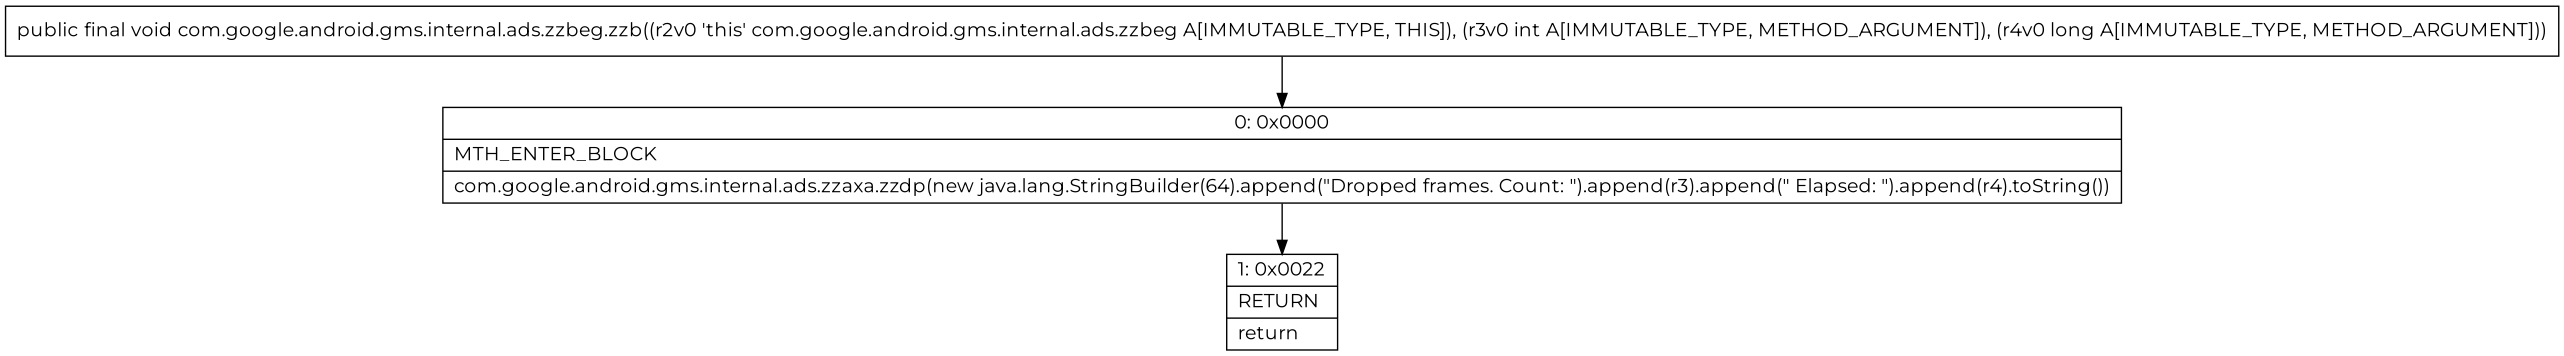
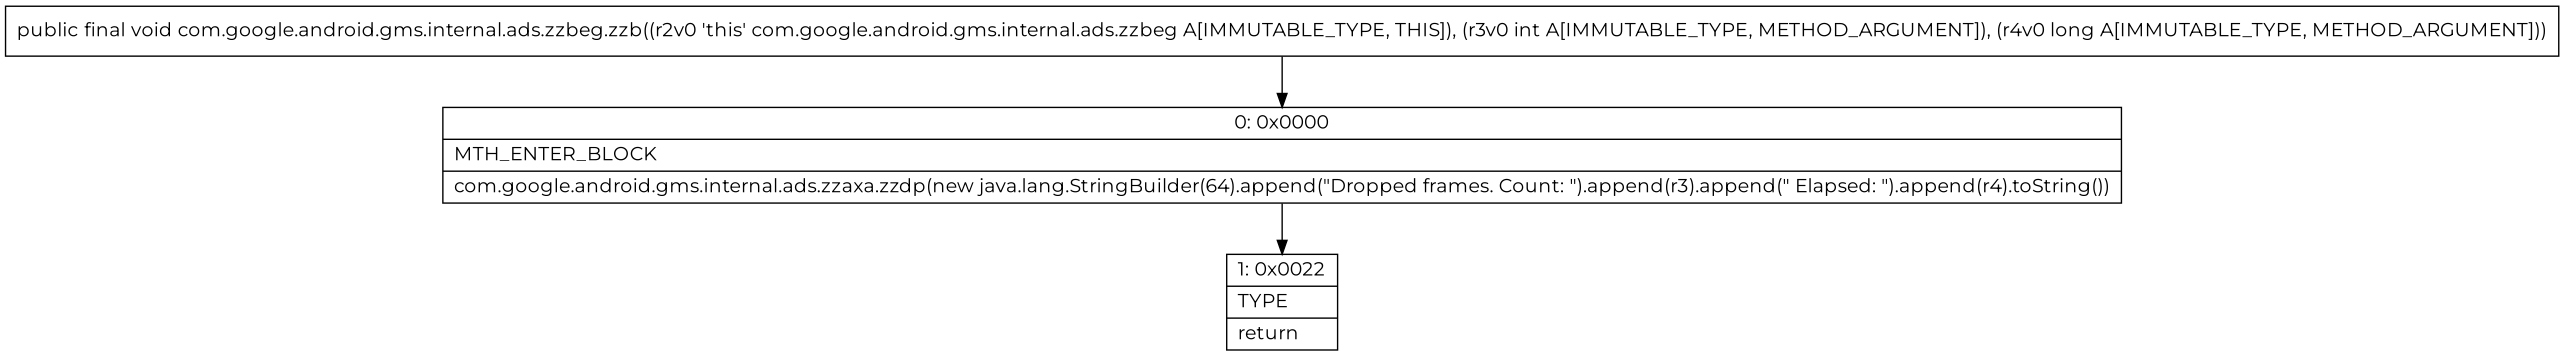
(1279, 301) -> (1263, 301)
